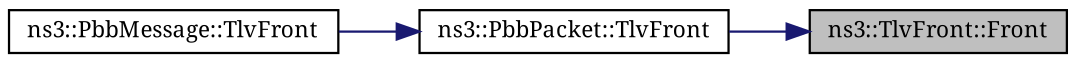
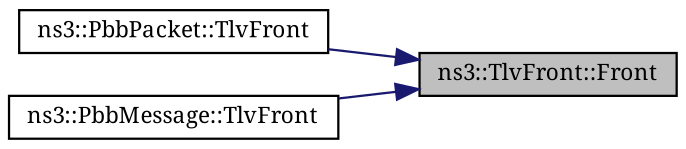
(368, 32) -> (367, 95)
